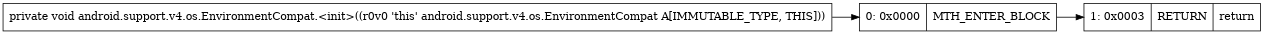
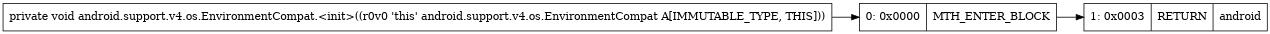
(1237, 17) -> (1240, 17)
